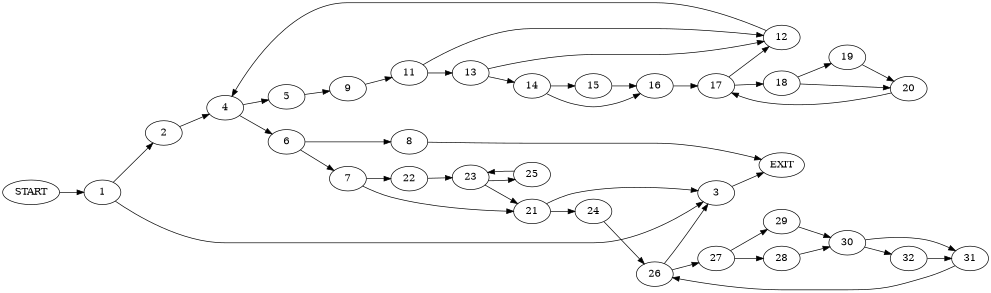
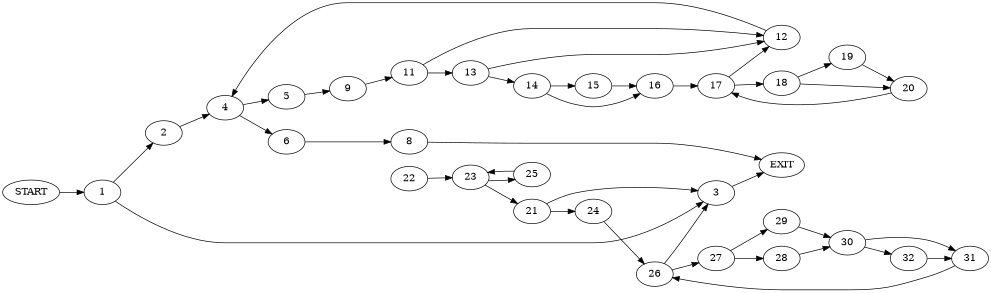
(348, 179) -> none
